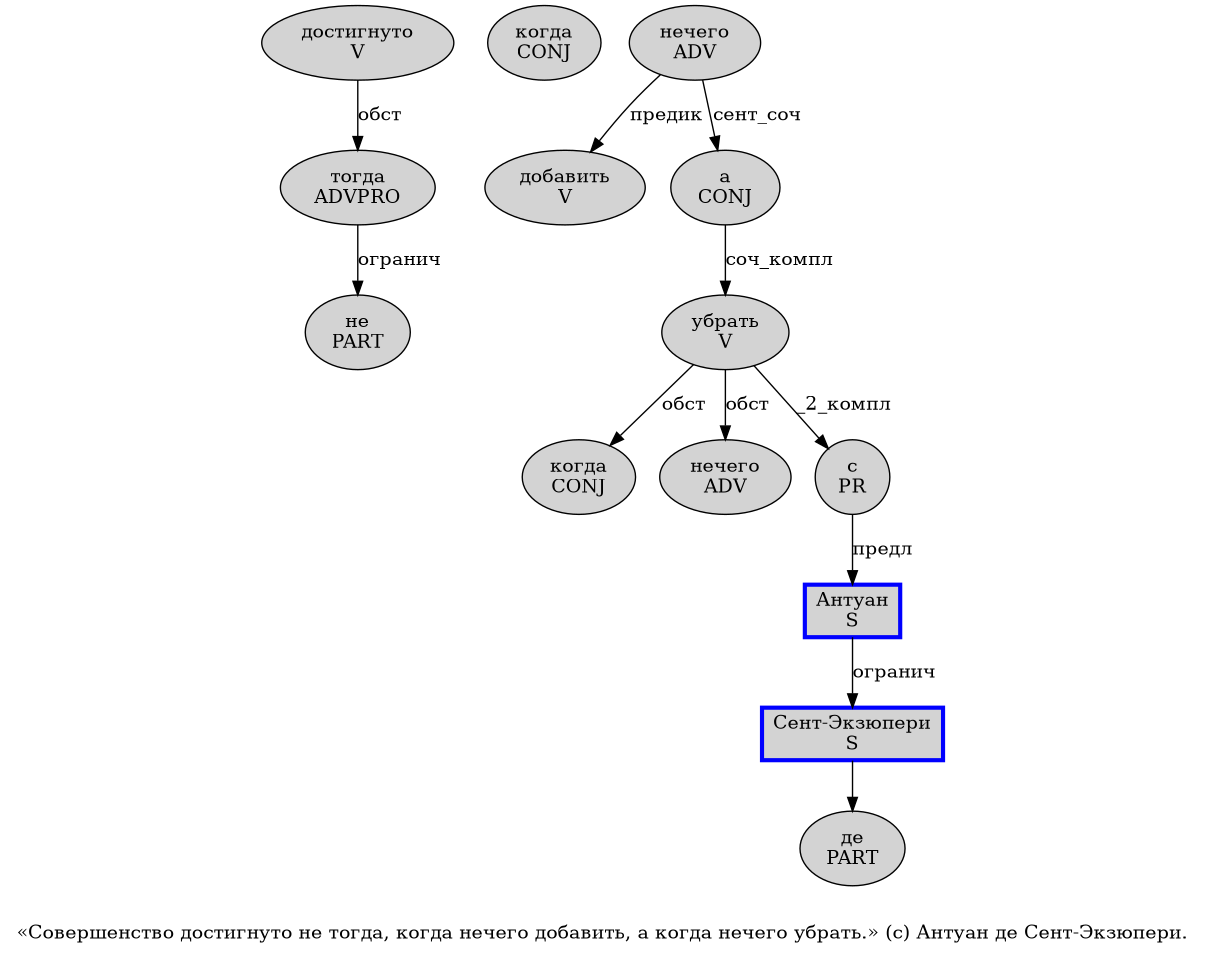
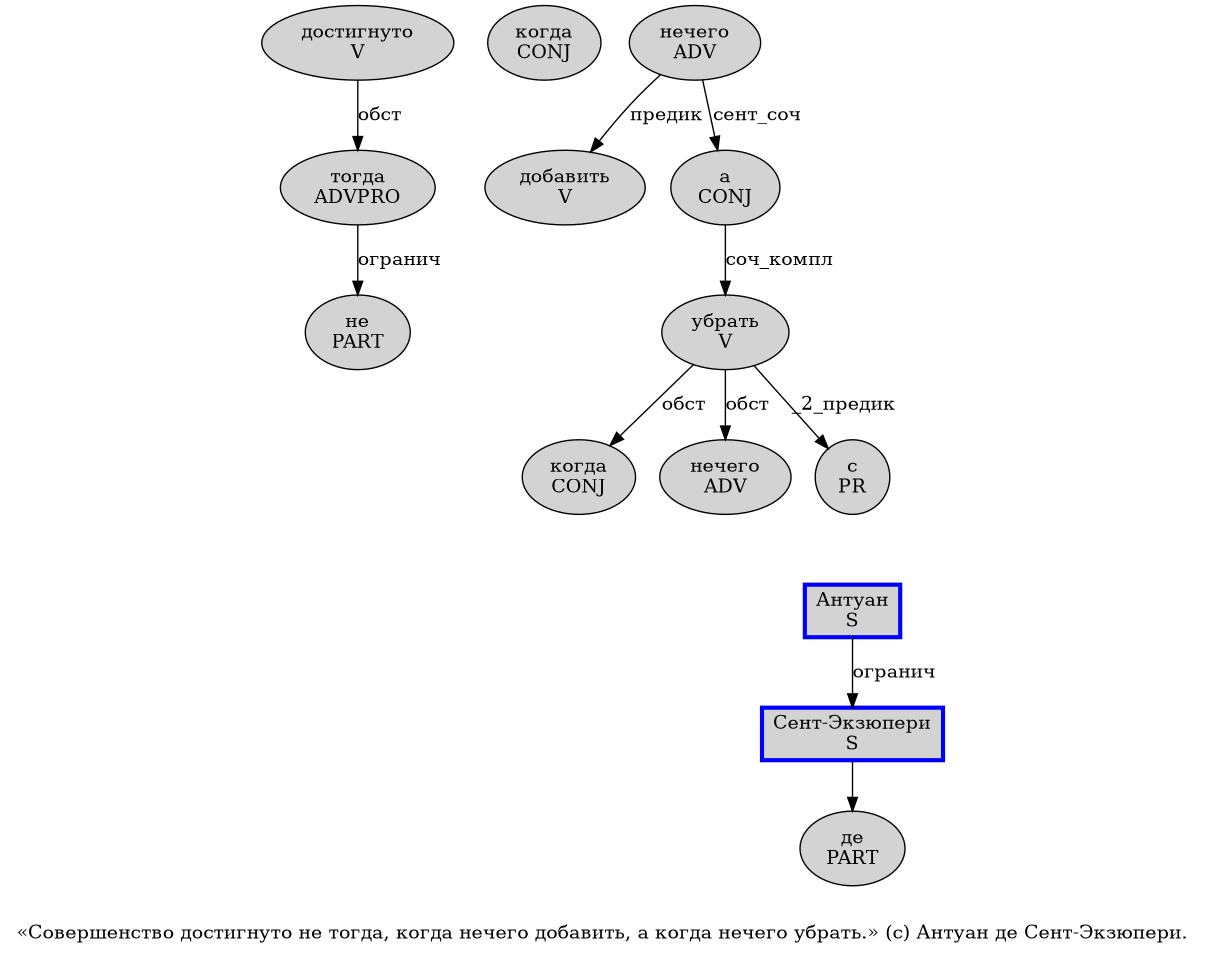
(844, 405) -> (844, 405)
(853, 542) -> none
